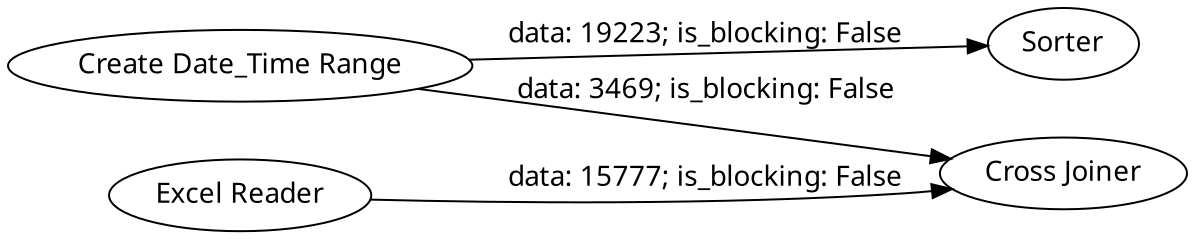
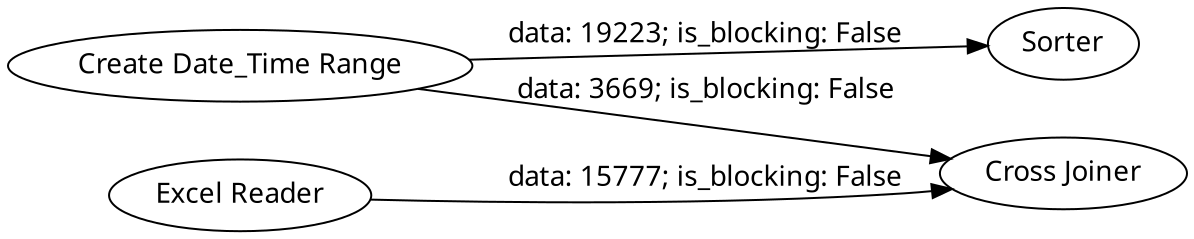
(706, 91) -> (706, 91)
